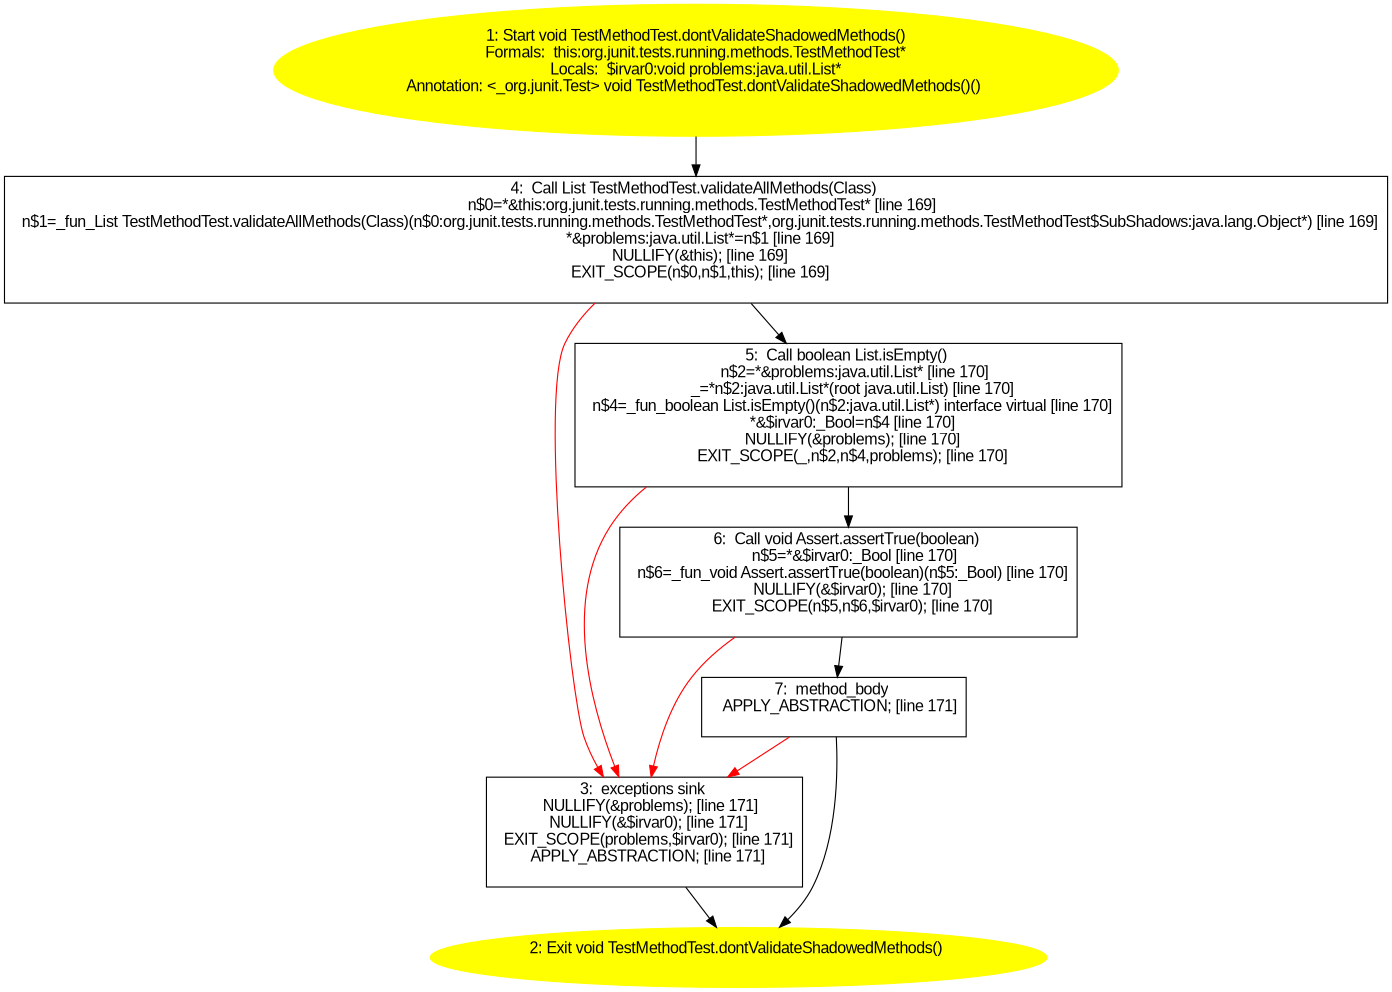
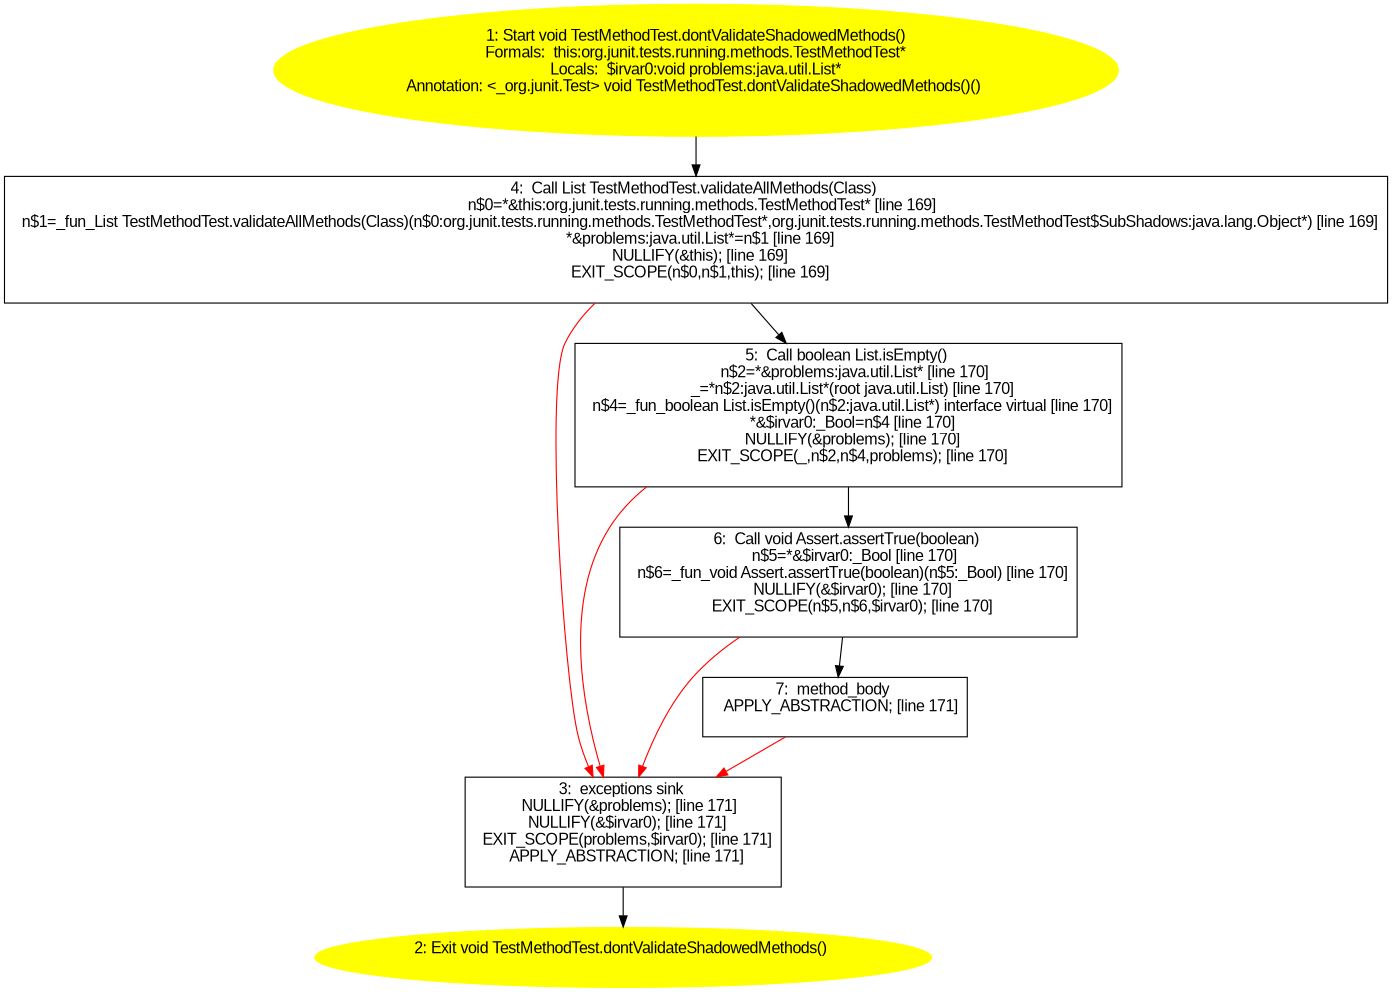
(830, 834) -> none
